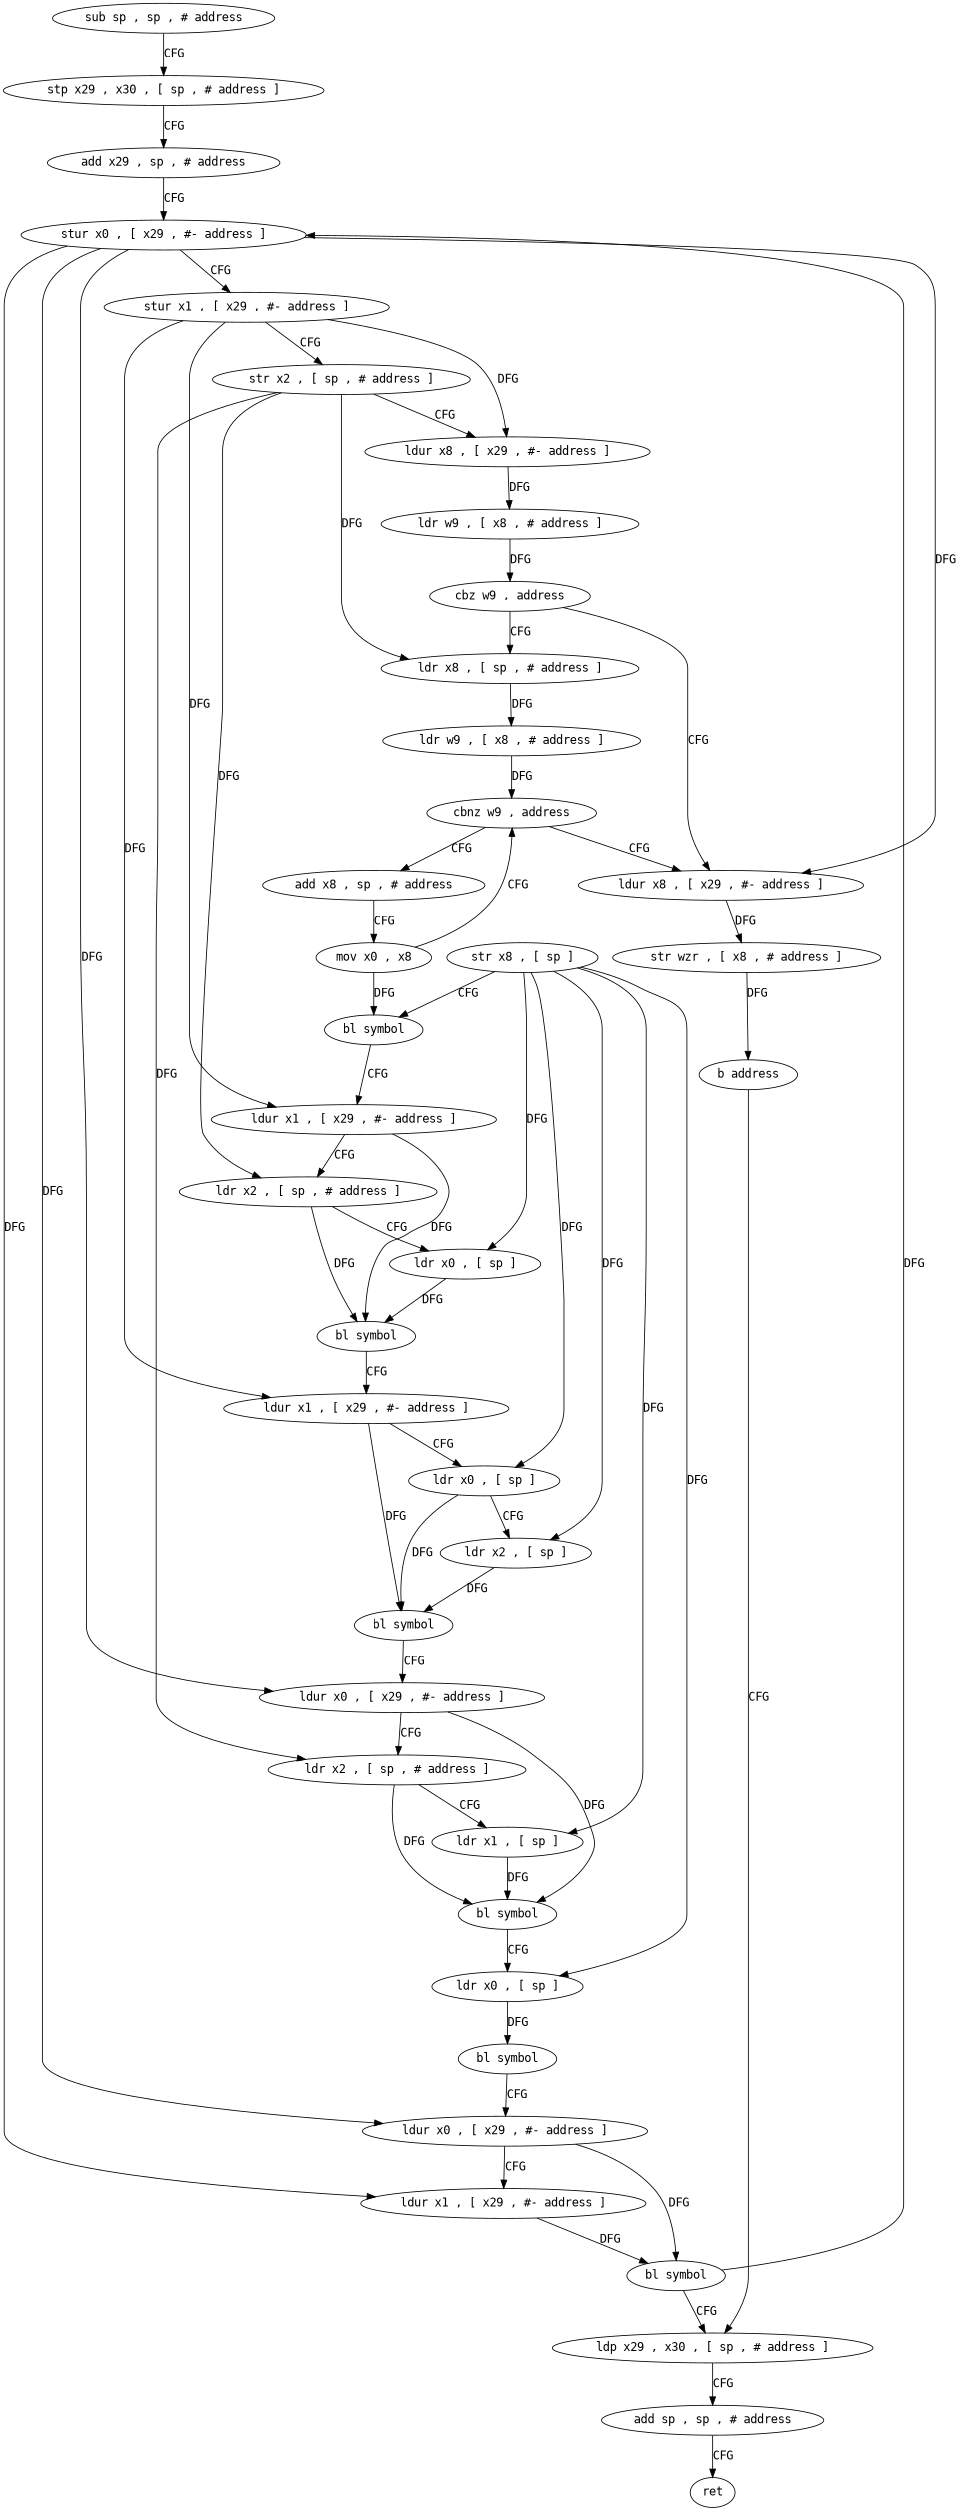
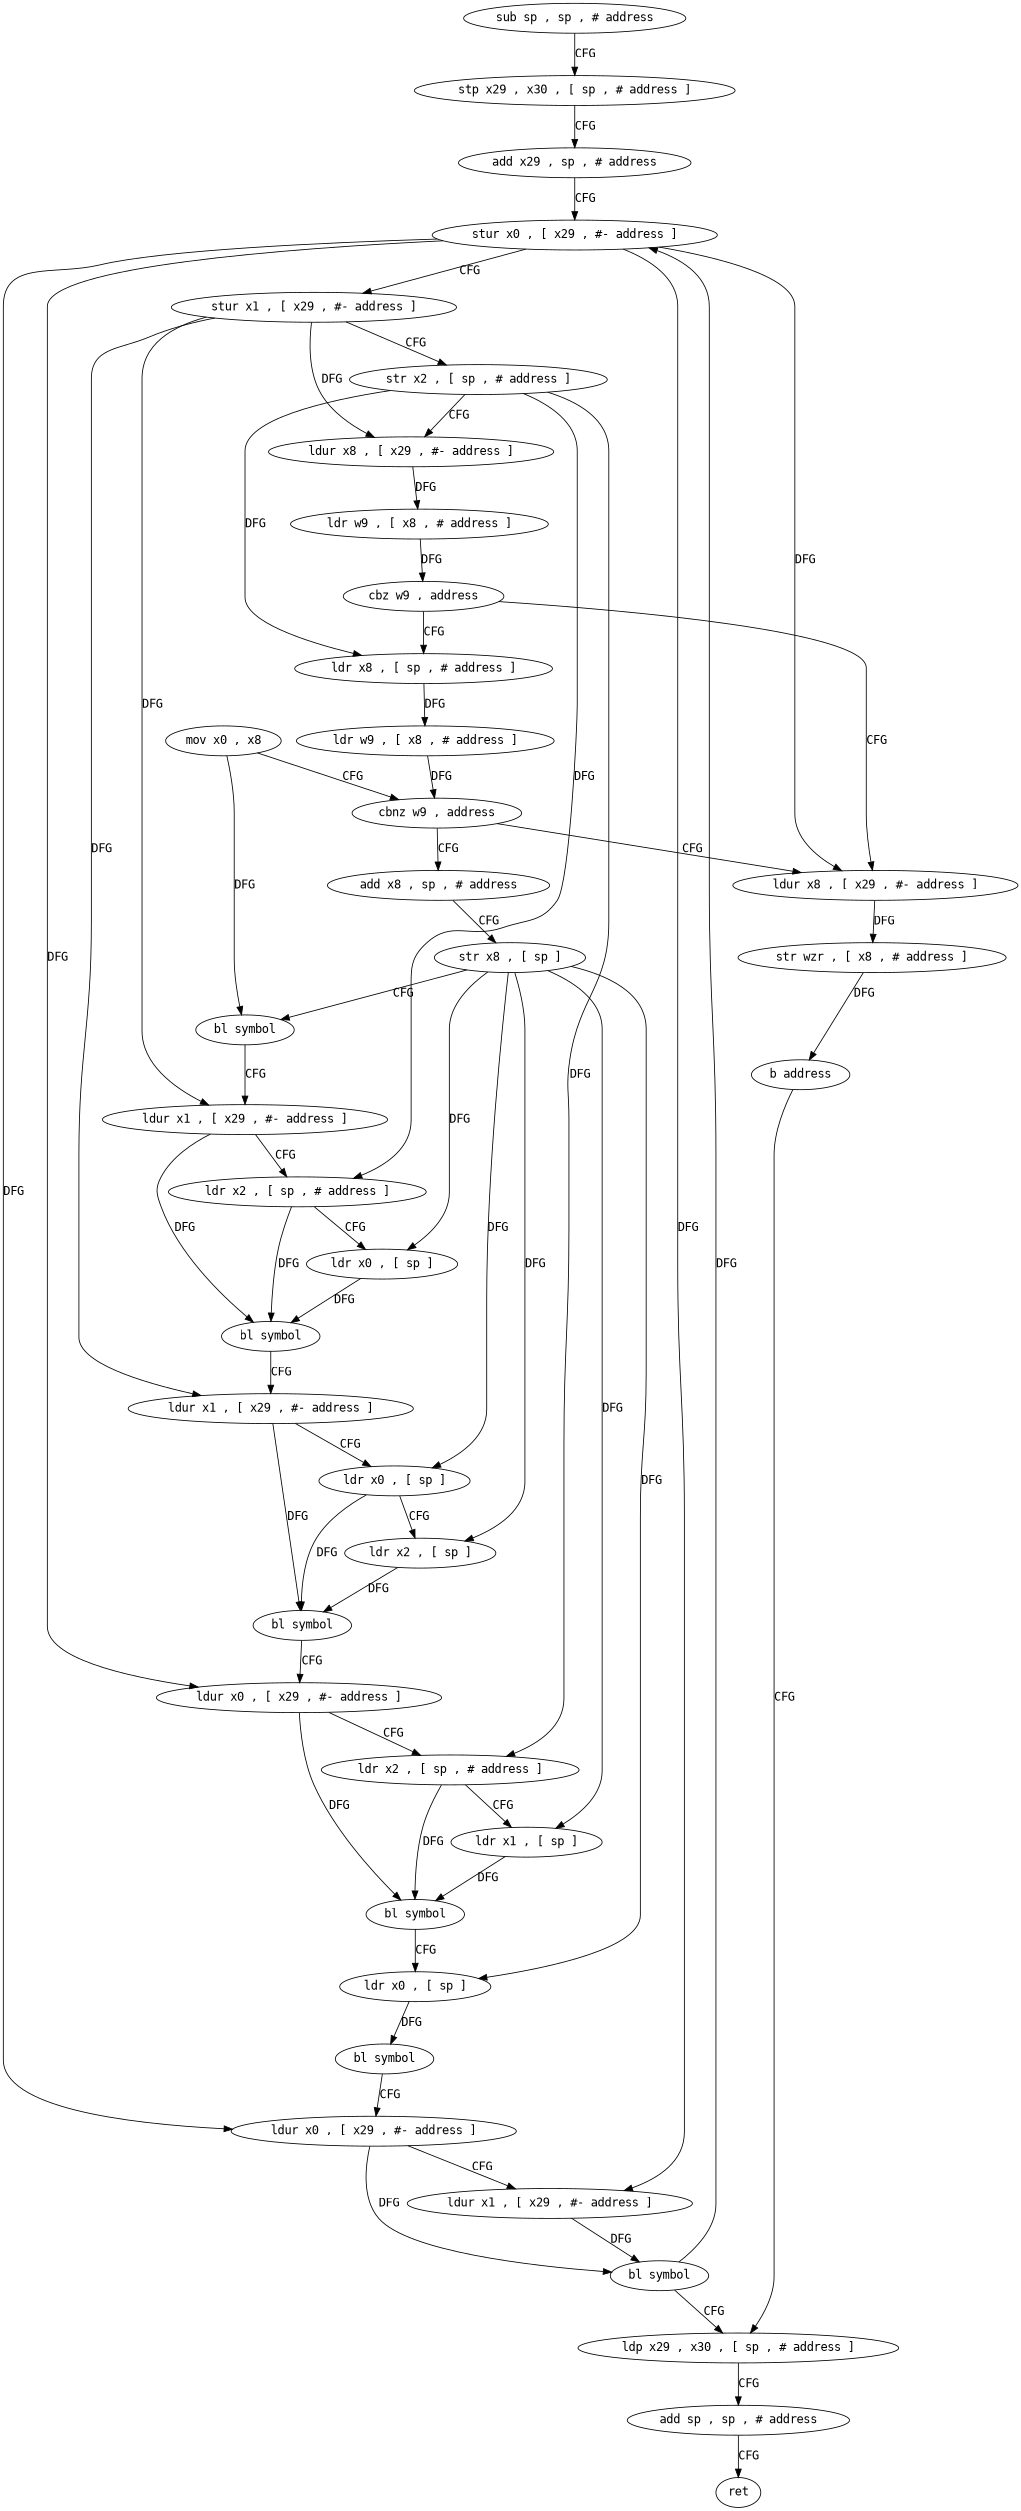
(374, 917) -> (471, 919)
